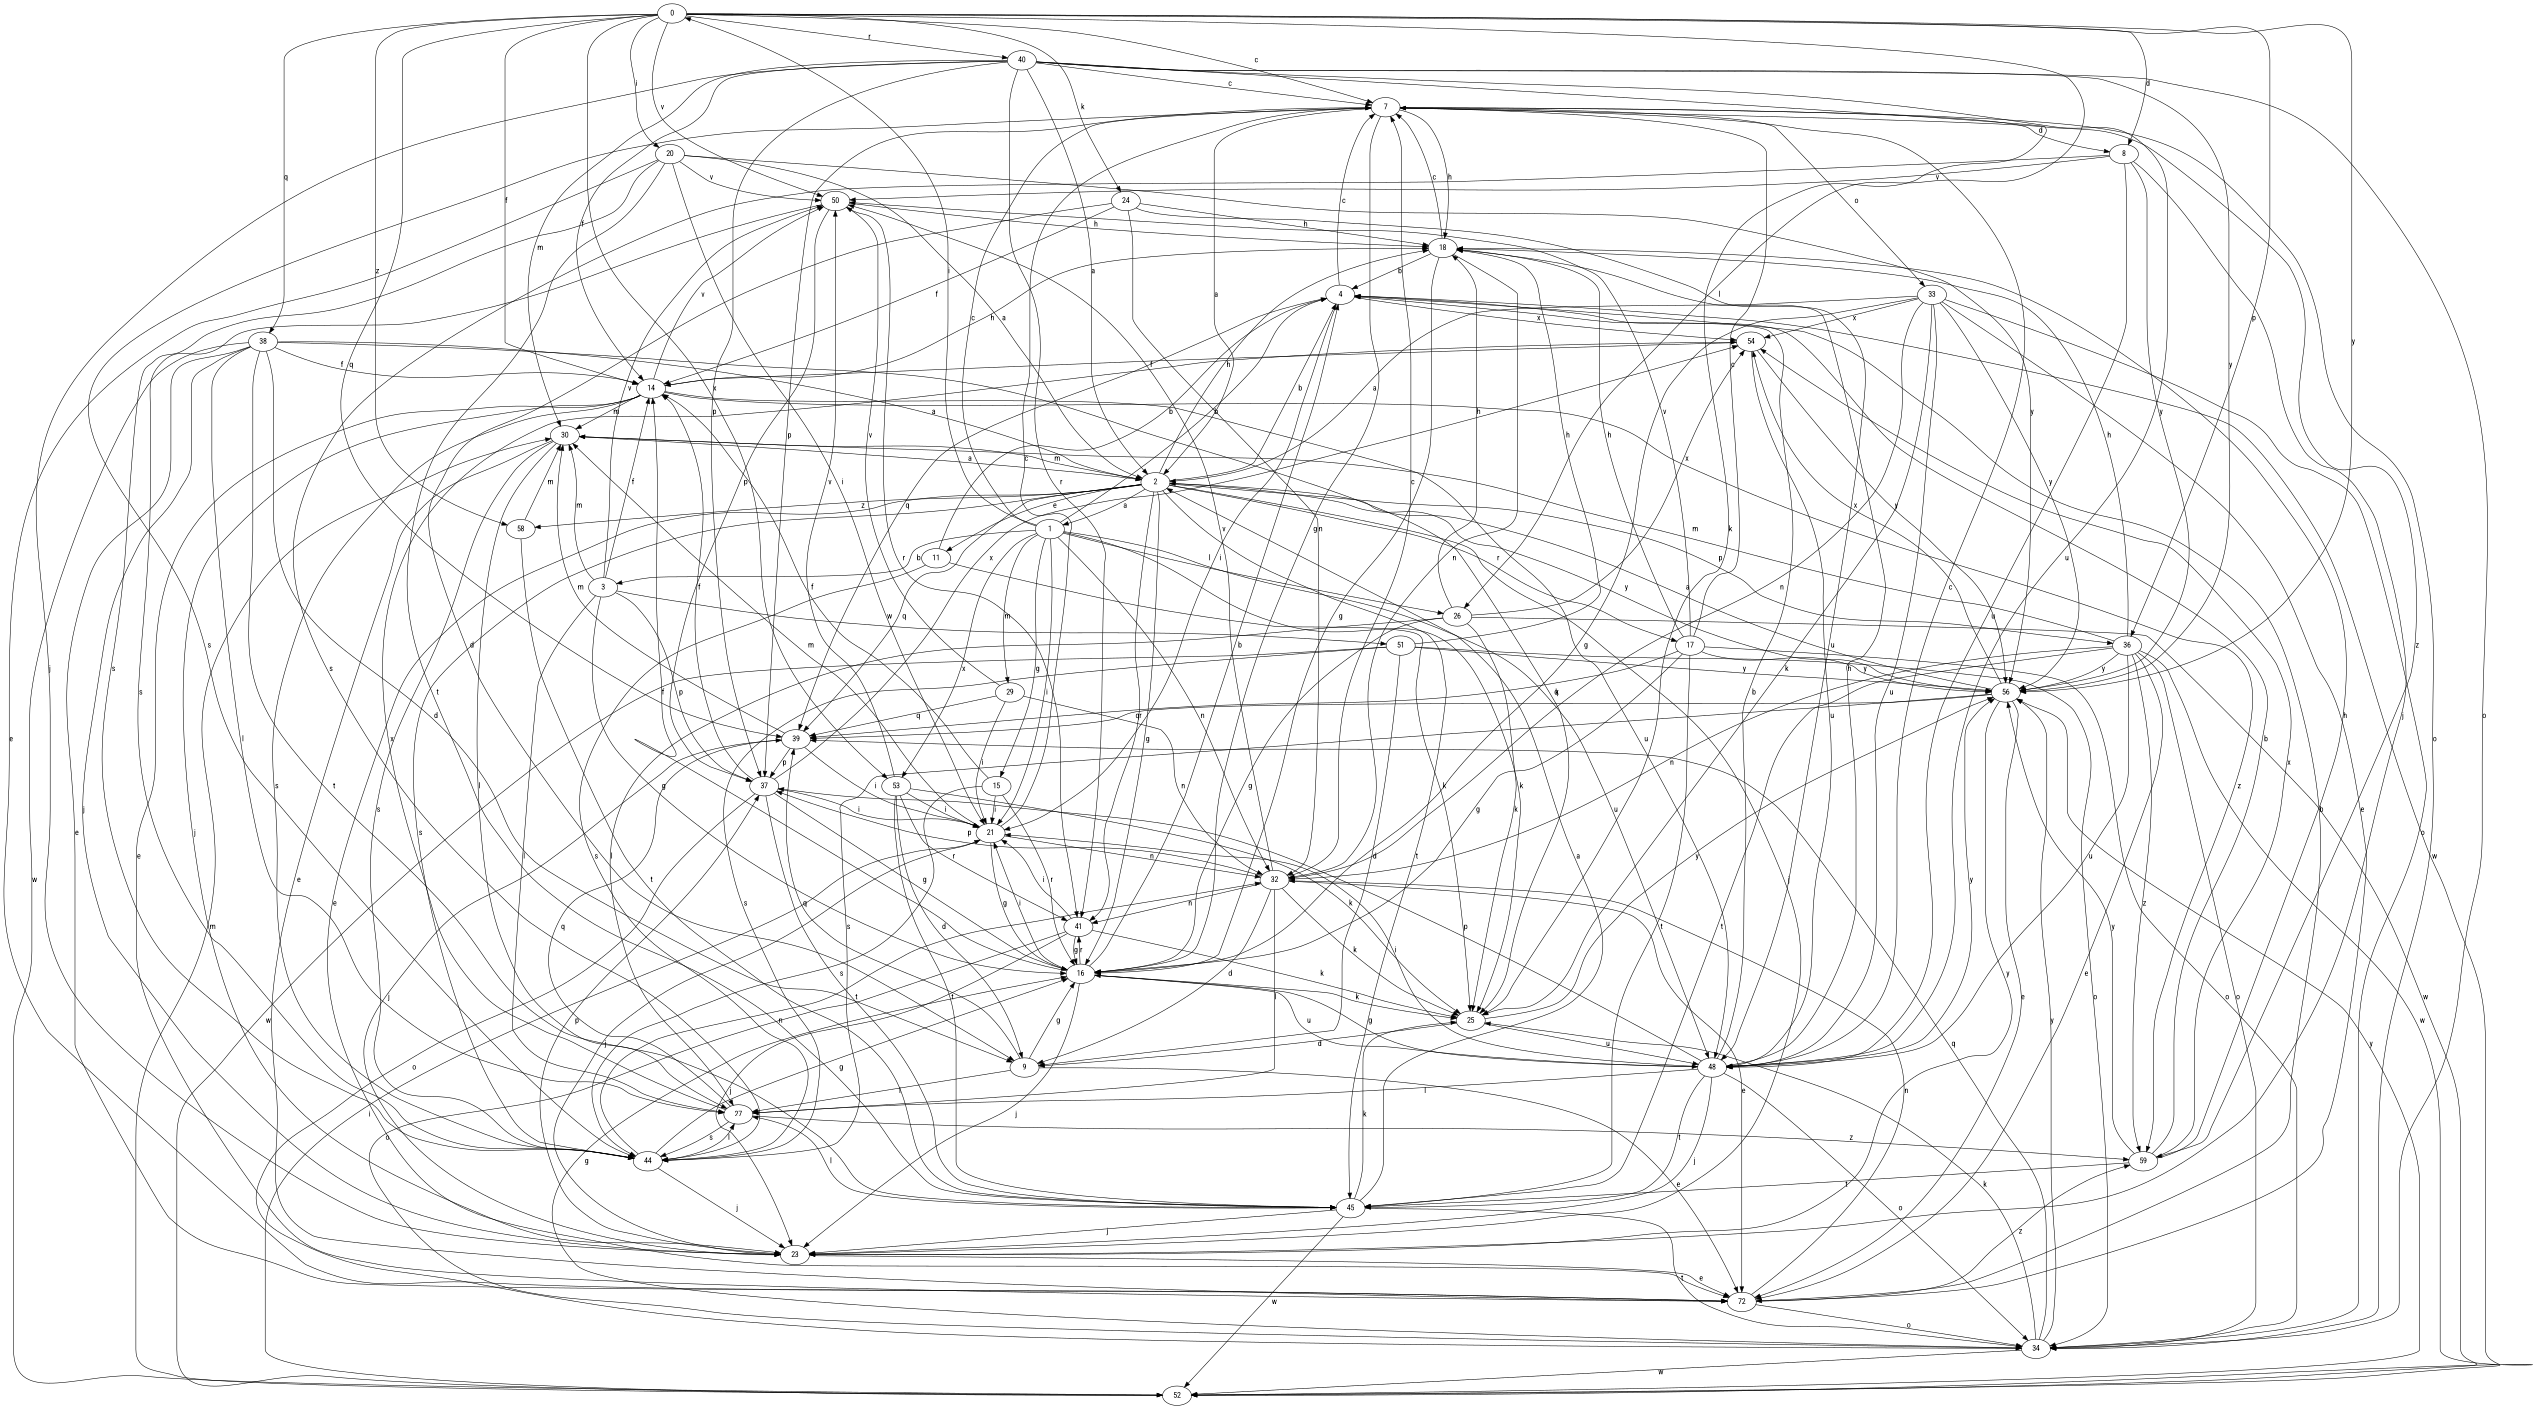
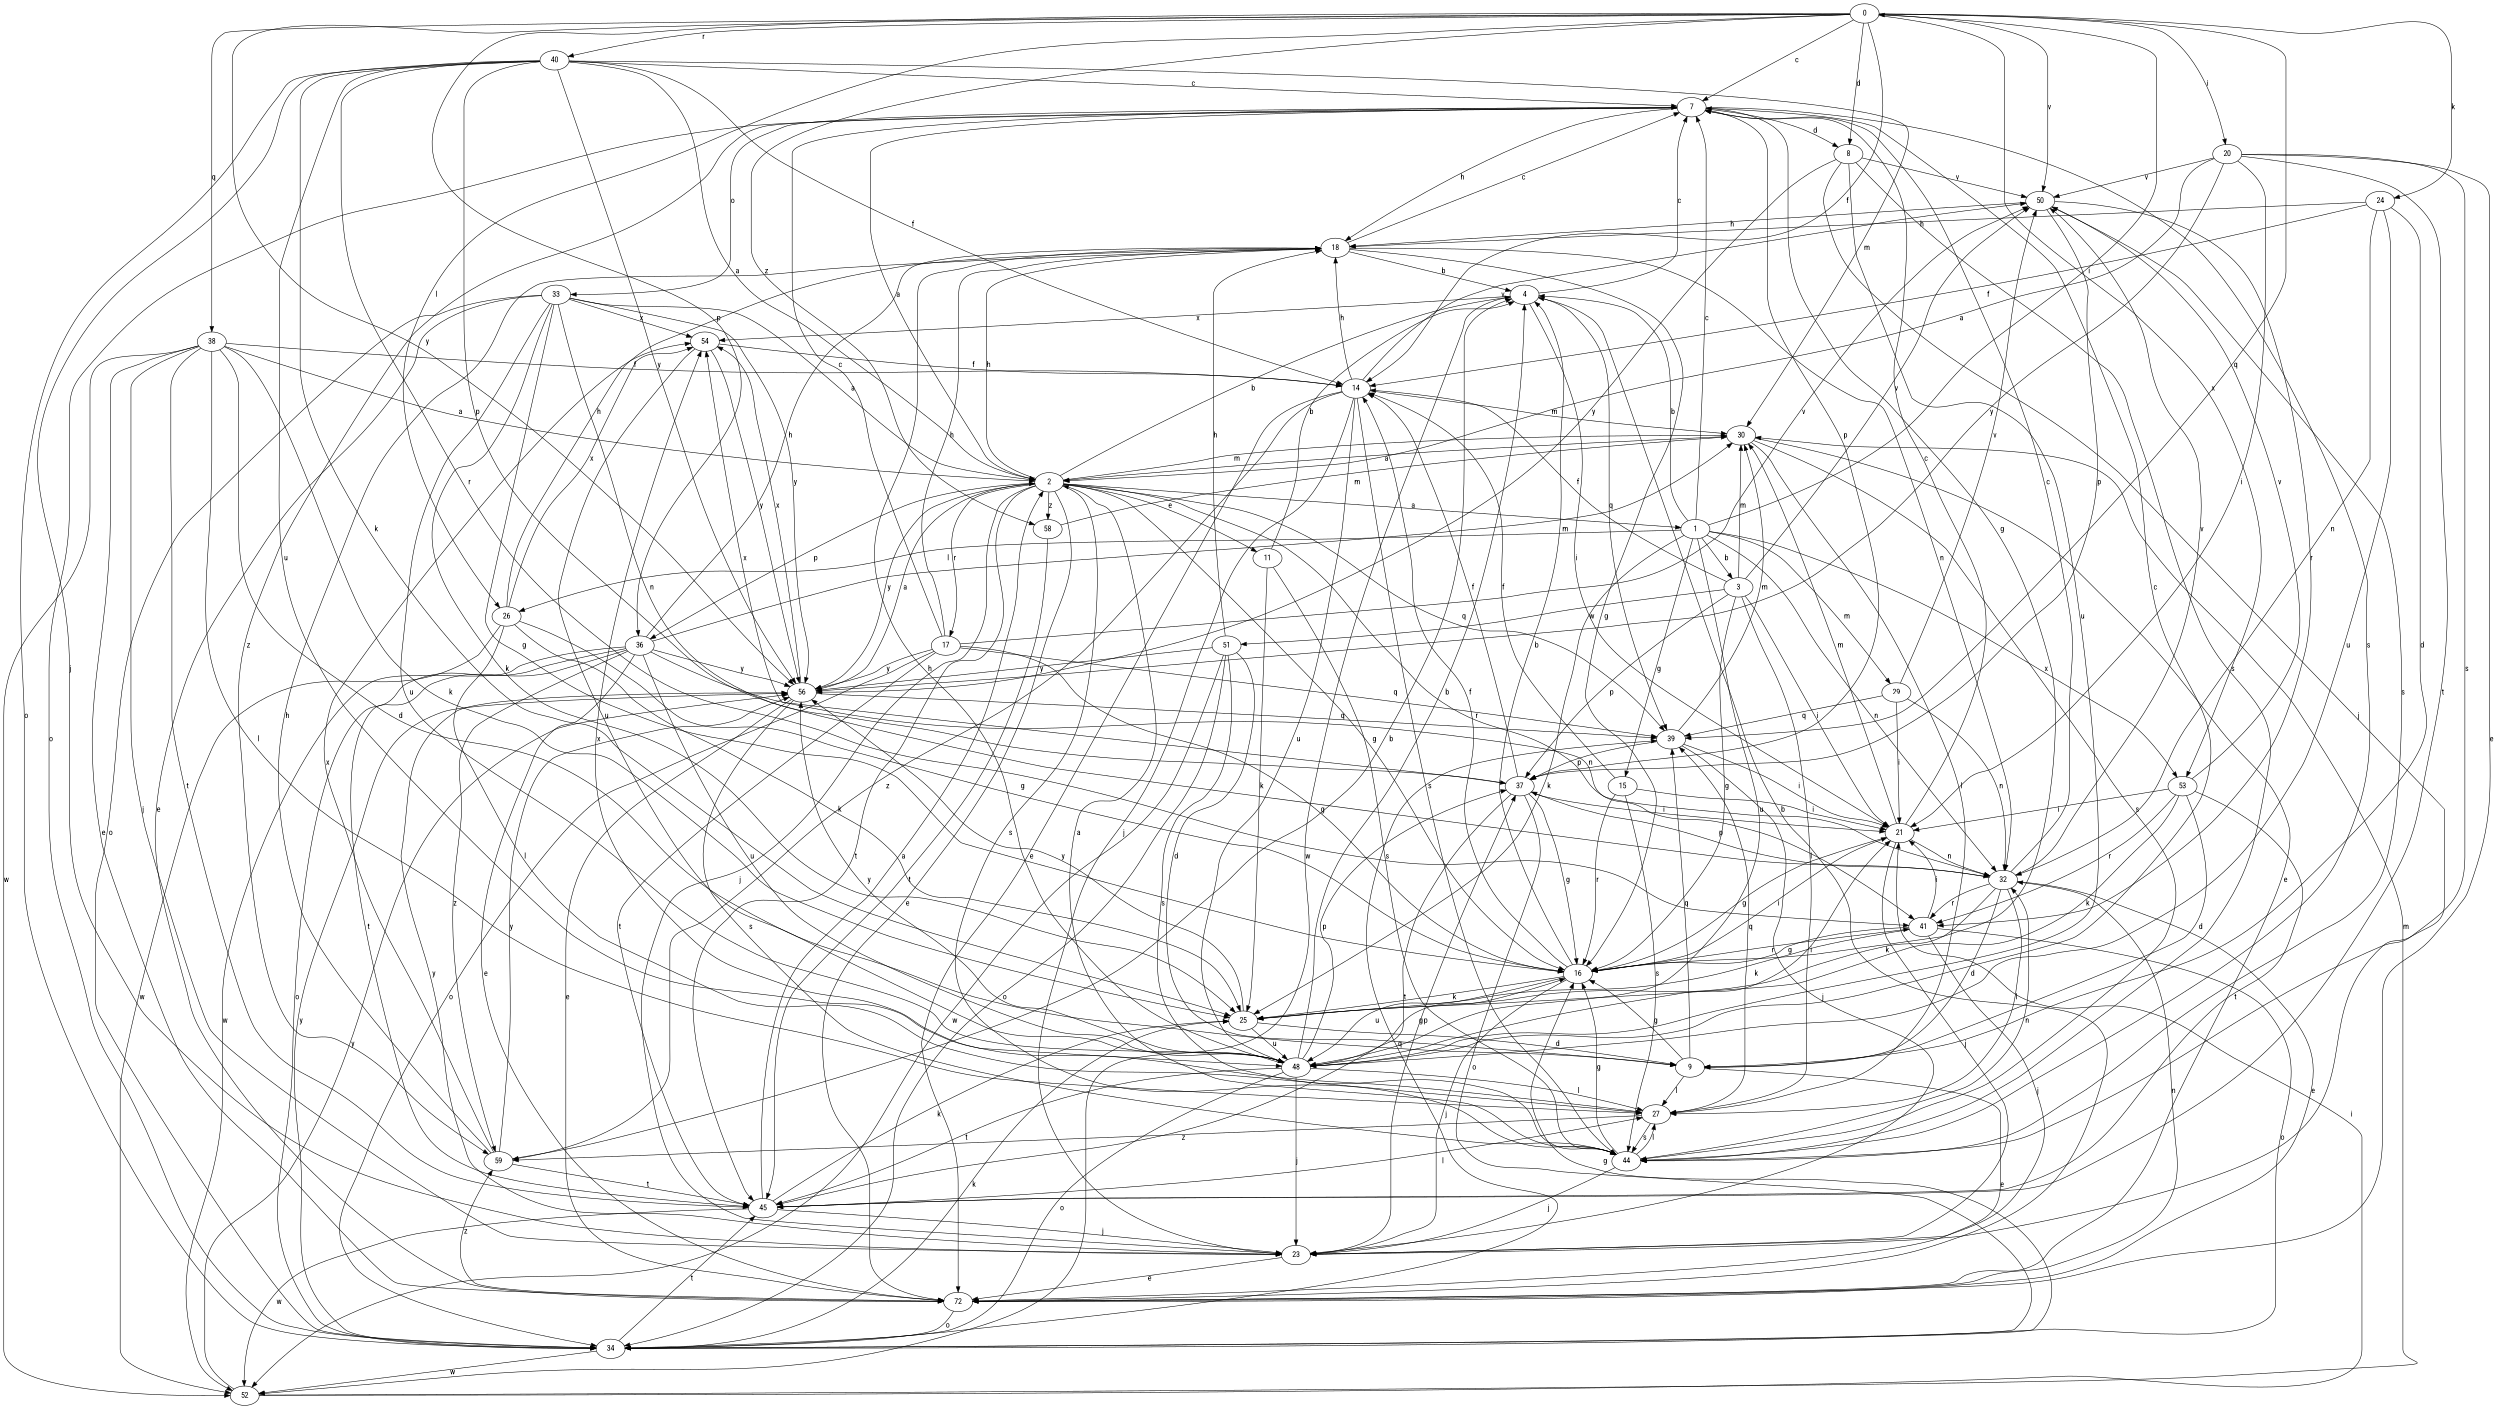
(1046, 684) -> (1809, 706)
(1190, 903) -> (1953, 903)
none -> (1107, 1008)
(1746, 1229) -> (550, 1206)
(1673, 1262) -> (685, 1280)
